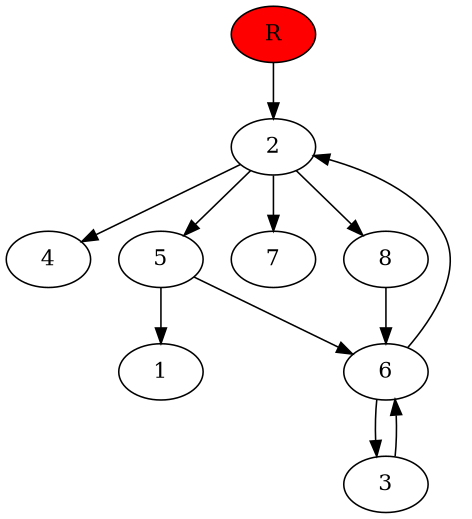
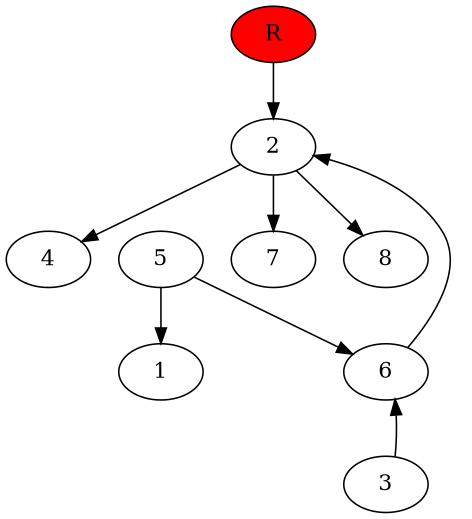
(223, 198) -> none
(386, 308) -> none
(376, 420) -> none
